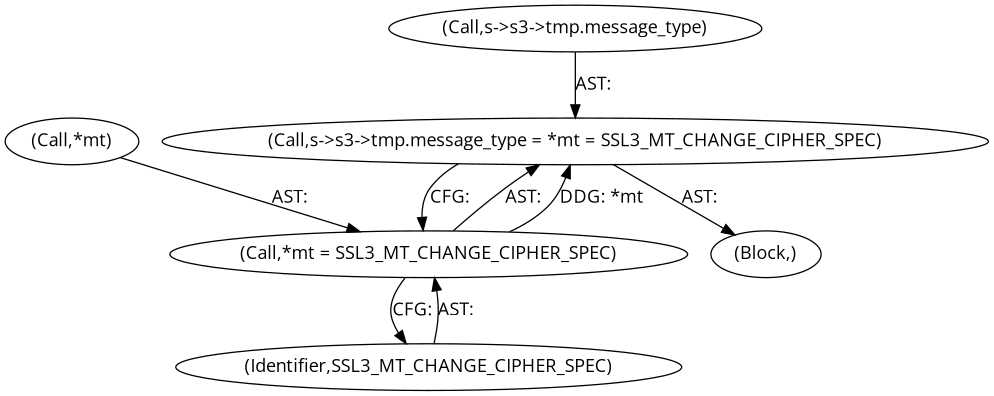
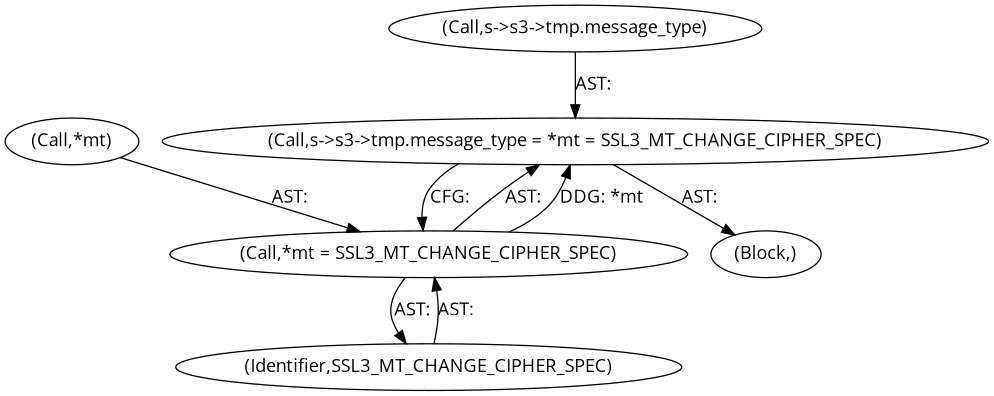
(415, 311) -> (415, 311)
